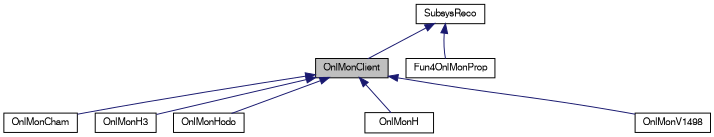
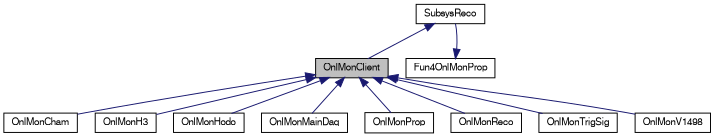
(444, 46) -> (457, 36)
none -> (304, 123)
(399, 123) -> (399, 123)
none -> (486, 123)
none -> (578, 123)
